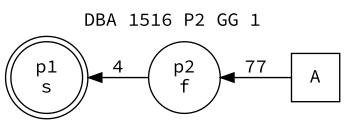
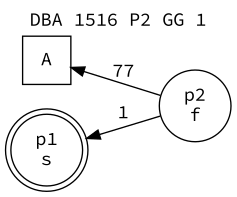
(118, 68) -> (124, 113)
(263, 78) -> (122, 83)
